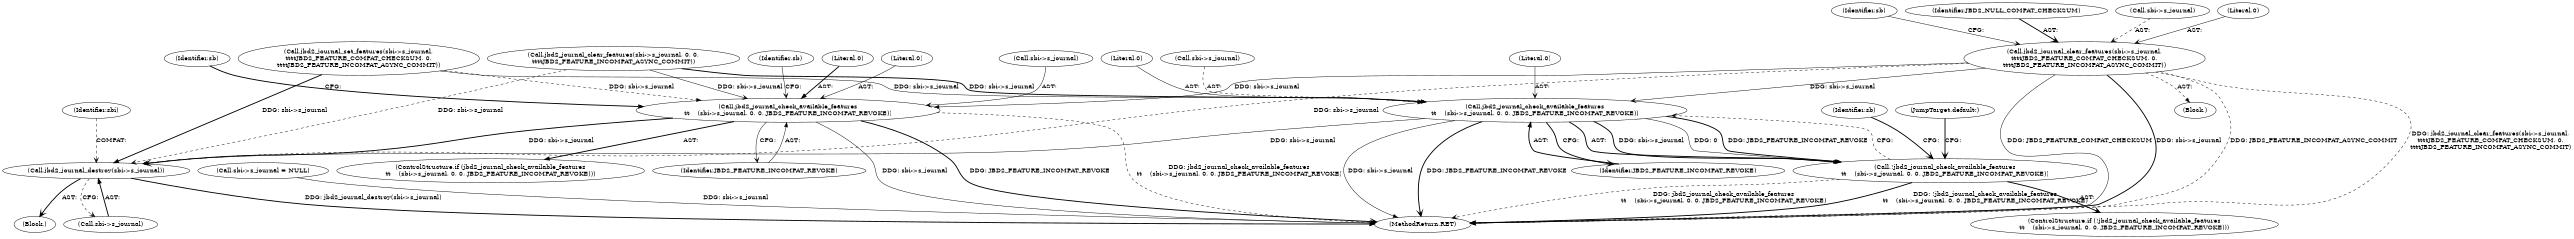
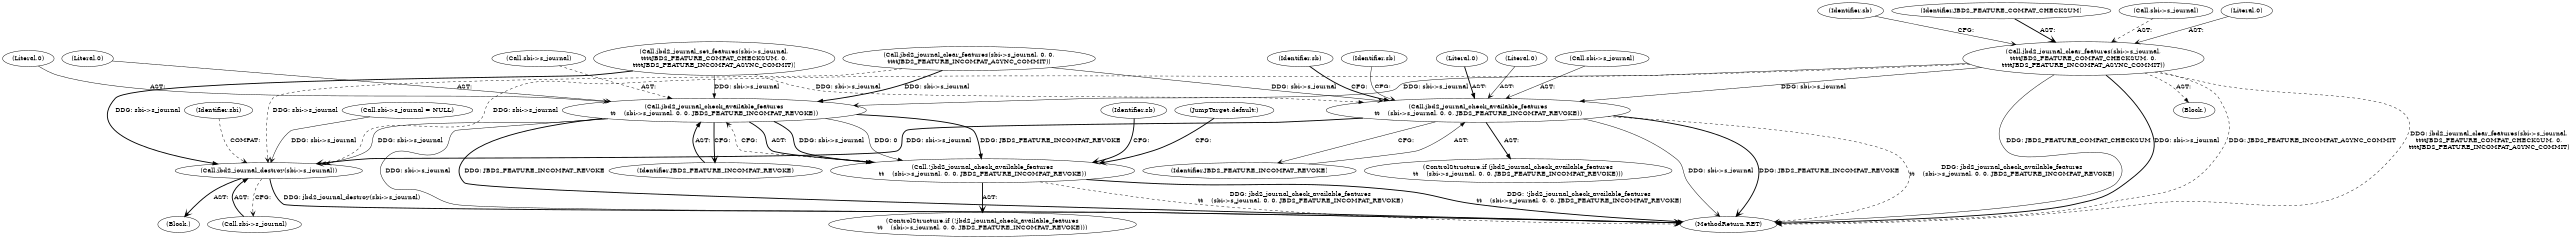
(2006, 11) -> (2001, 11)
(833, 209) -> (314, 126)
(749, 220) -> (965, 212)
